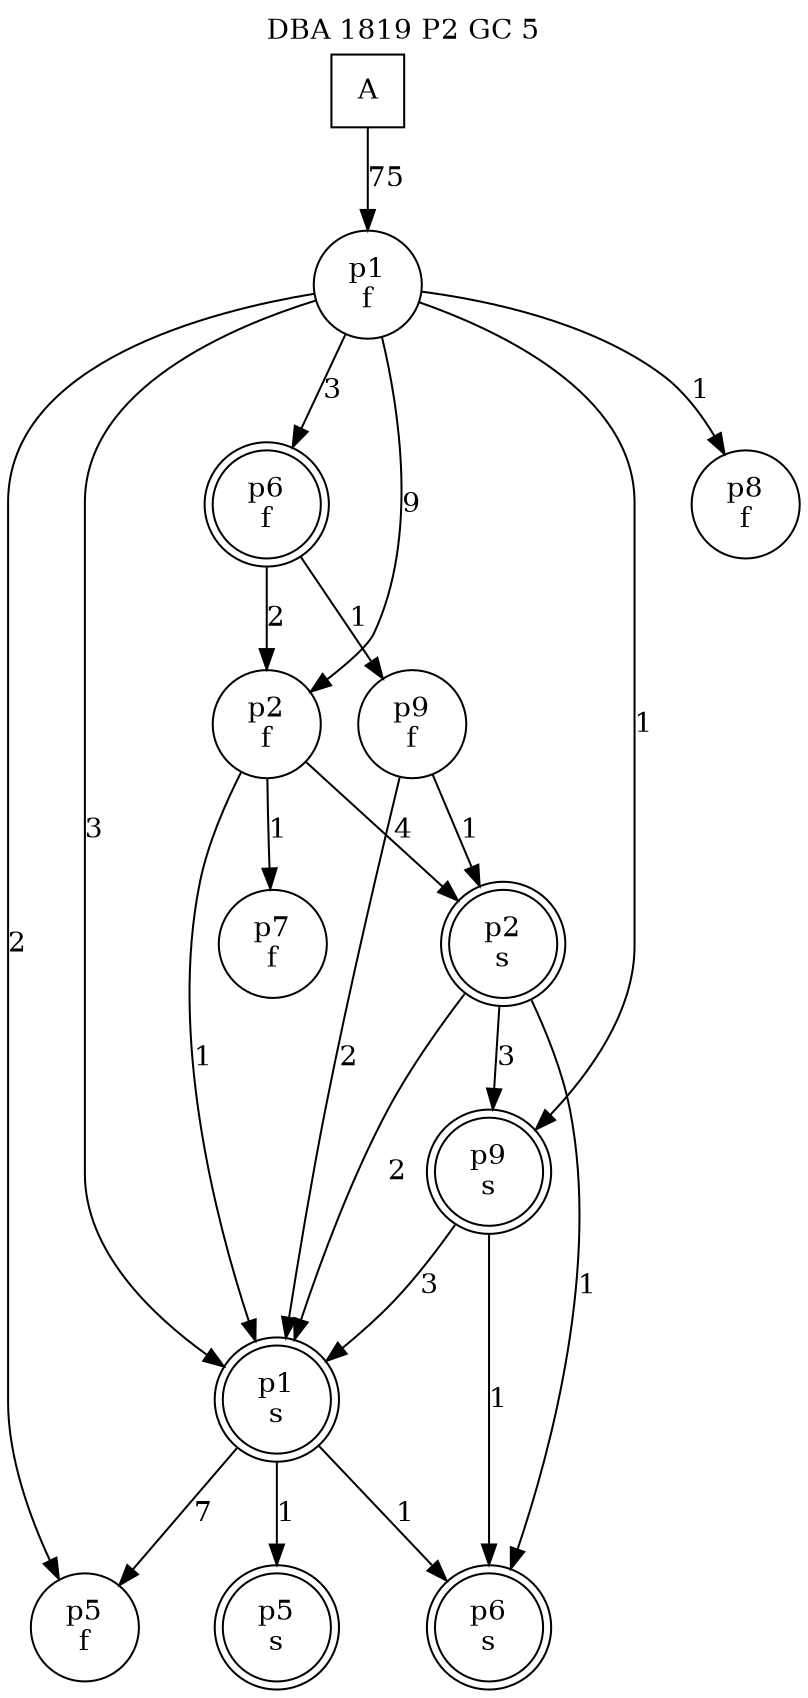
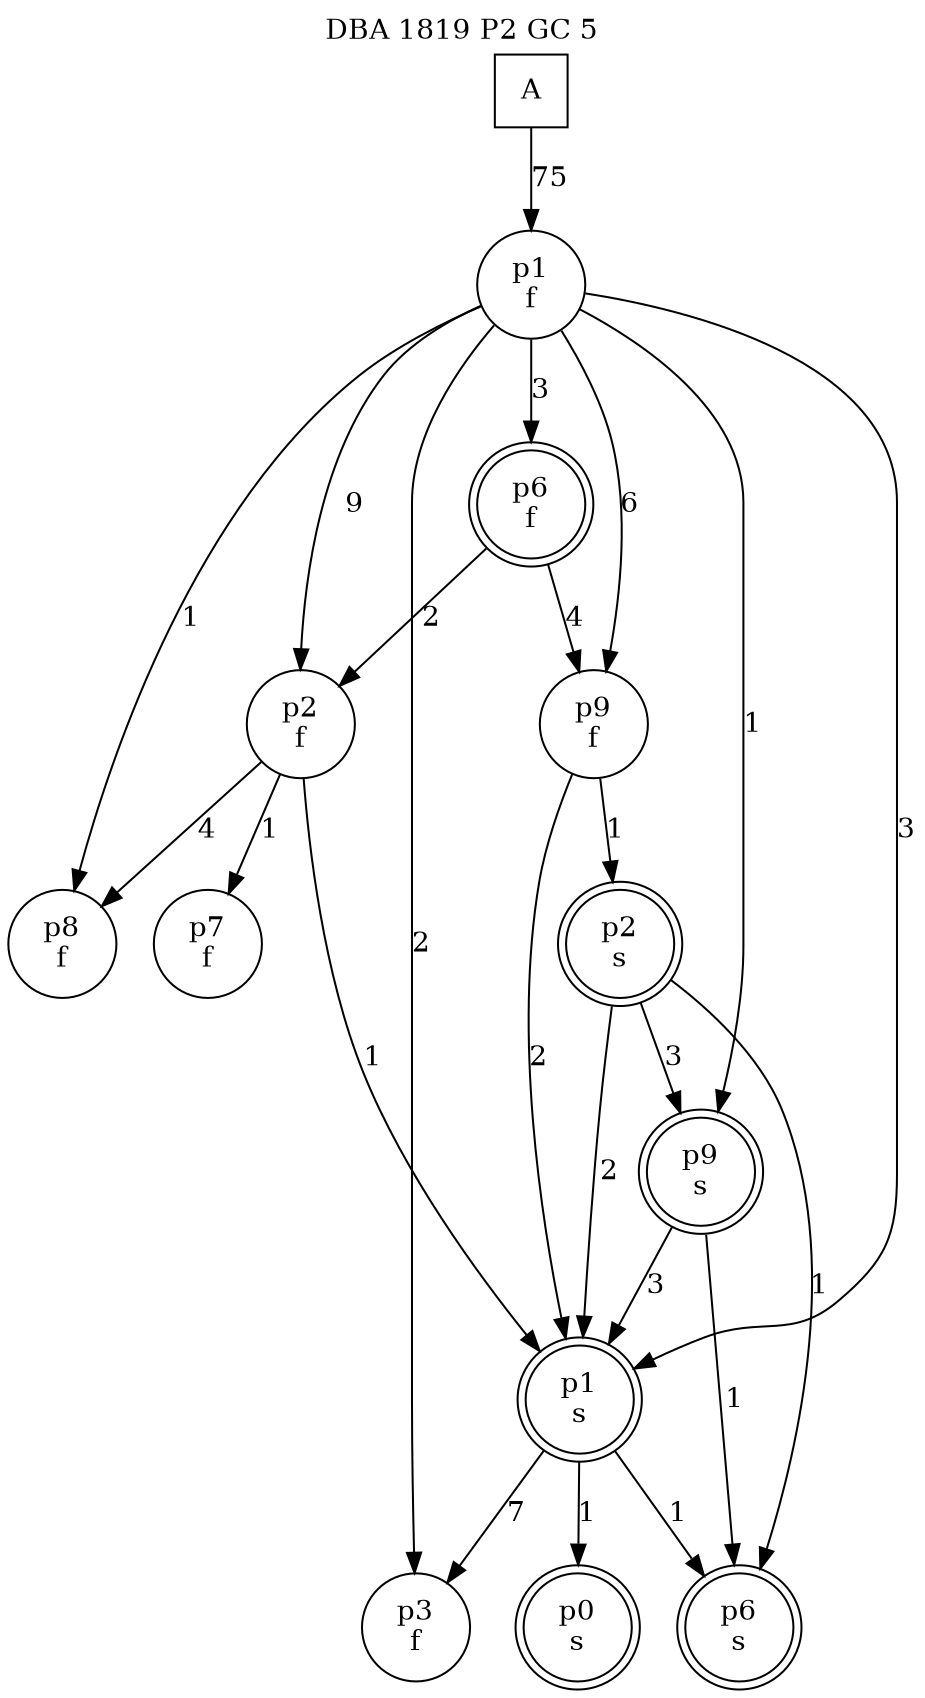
none -> (619, 485)
(360, 618) -> (576, 618)
(375, 824) -> (189, 827)
(85, 1627) -> (416, 1627)
(277, 1627) -> (578, 1627)
